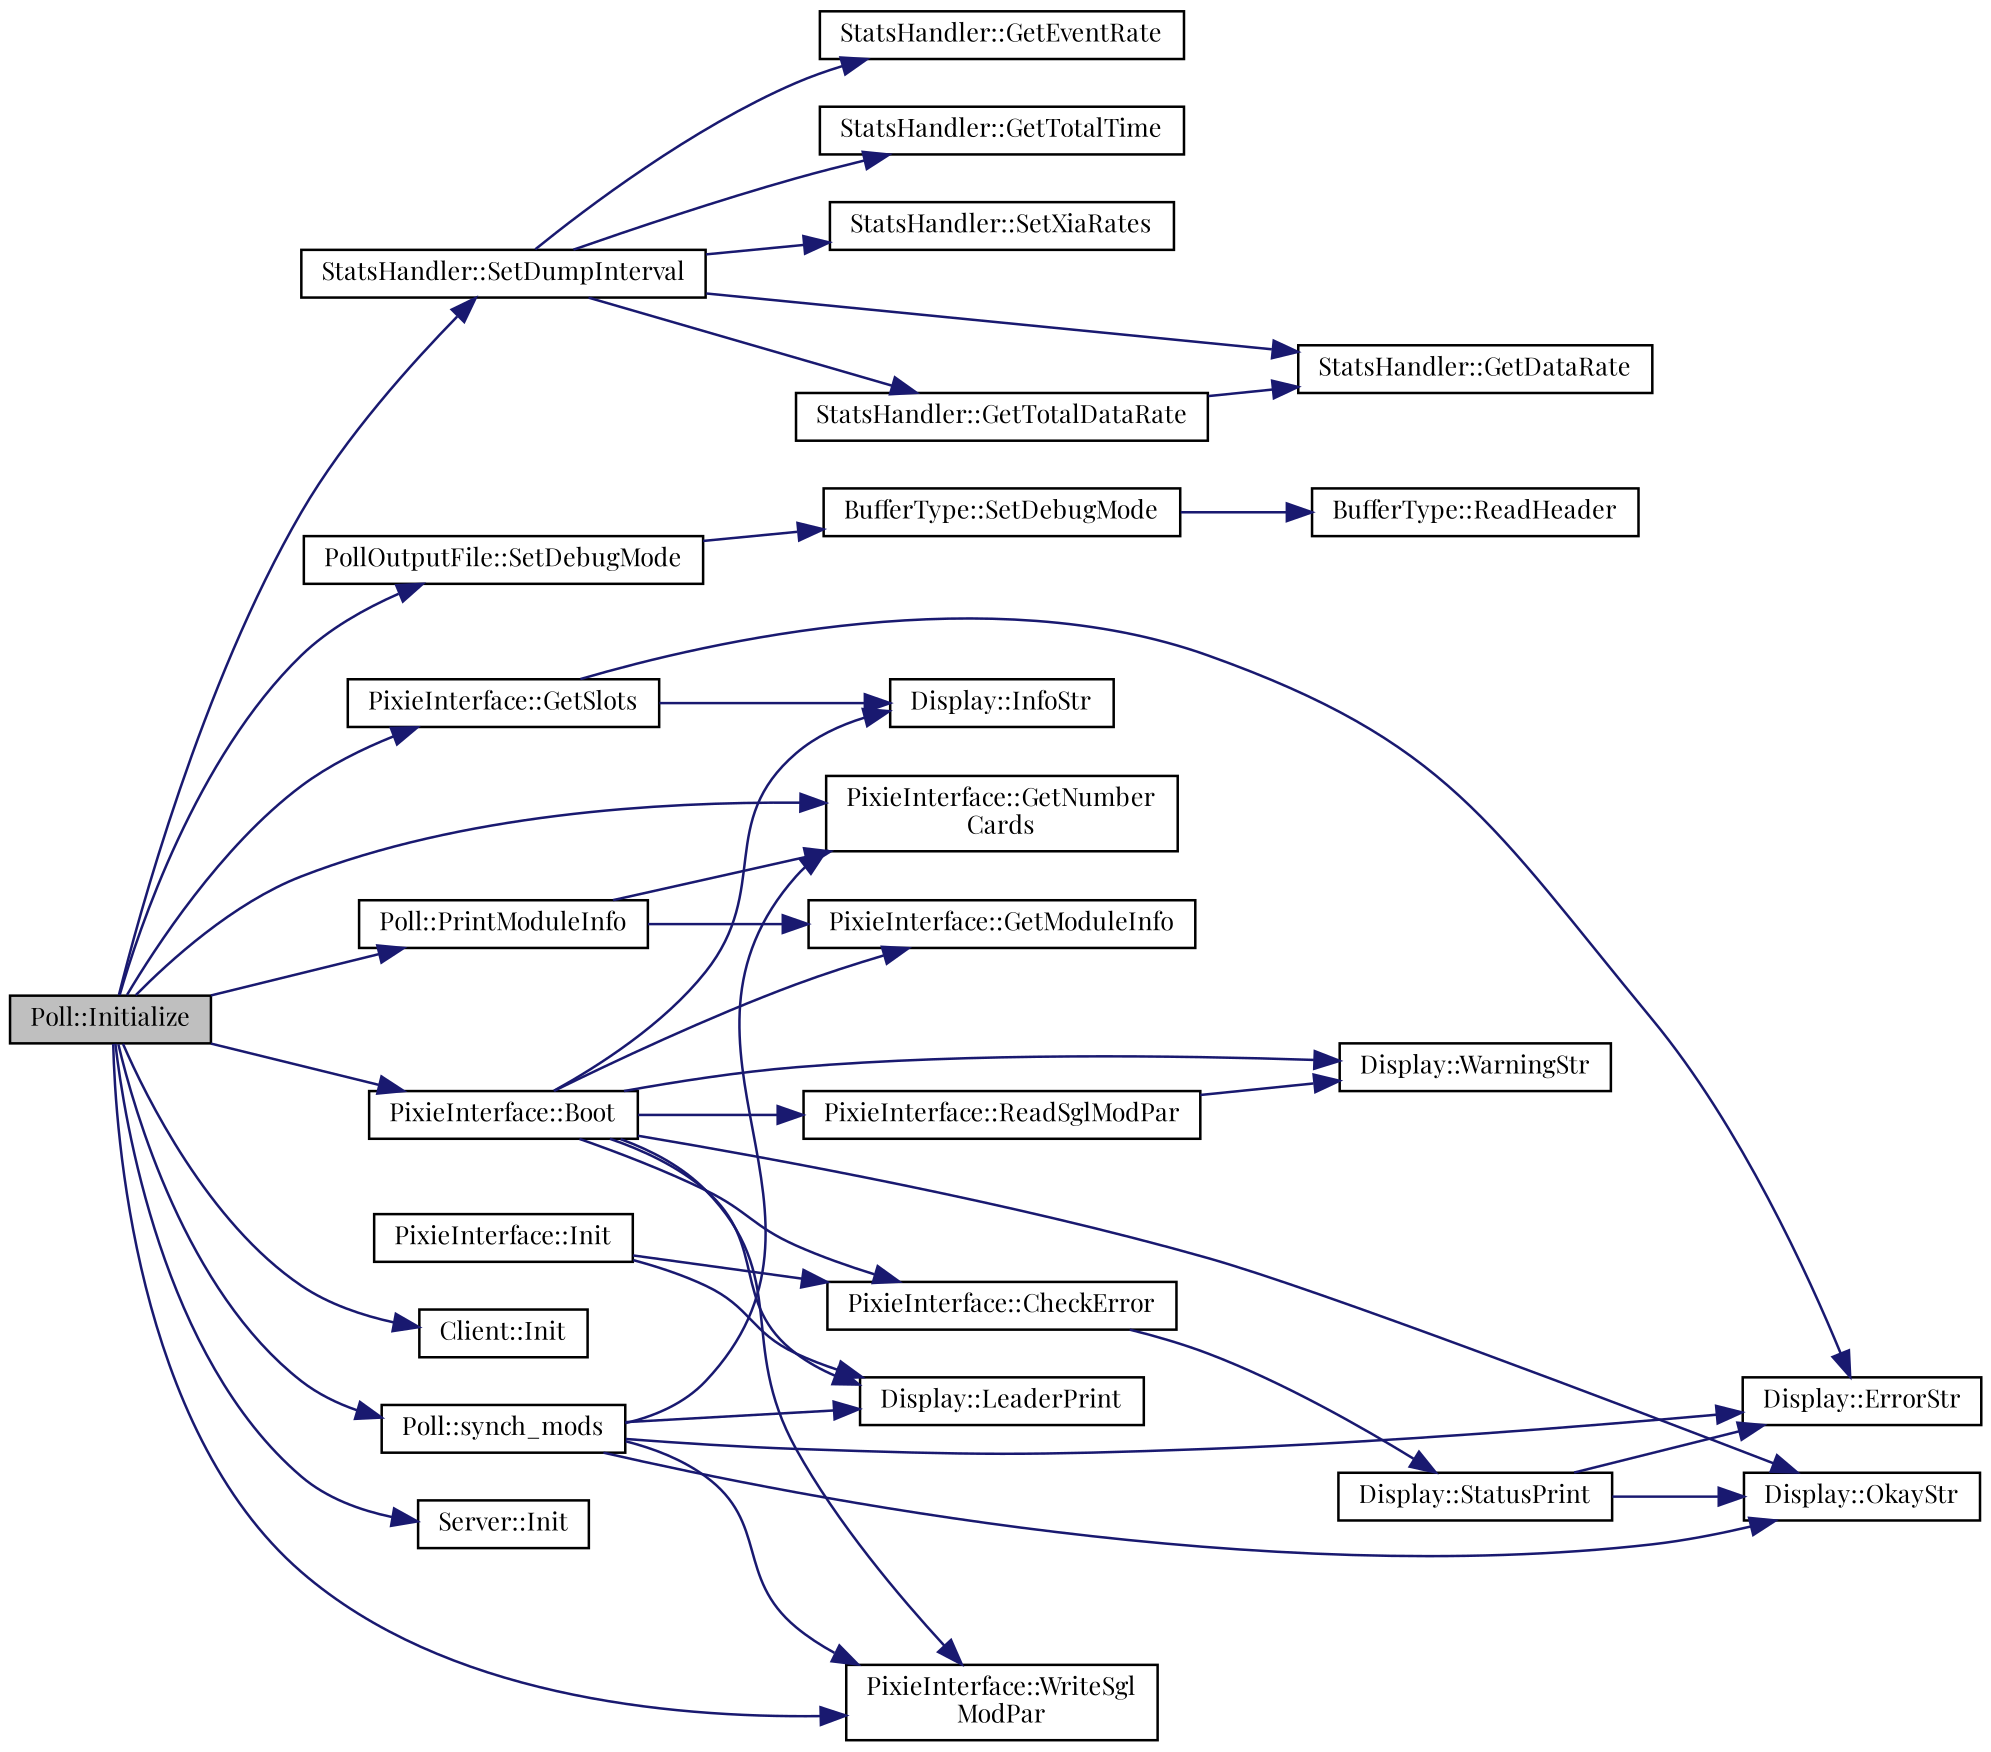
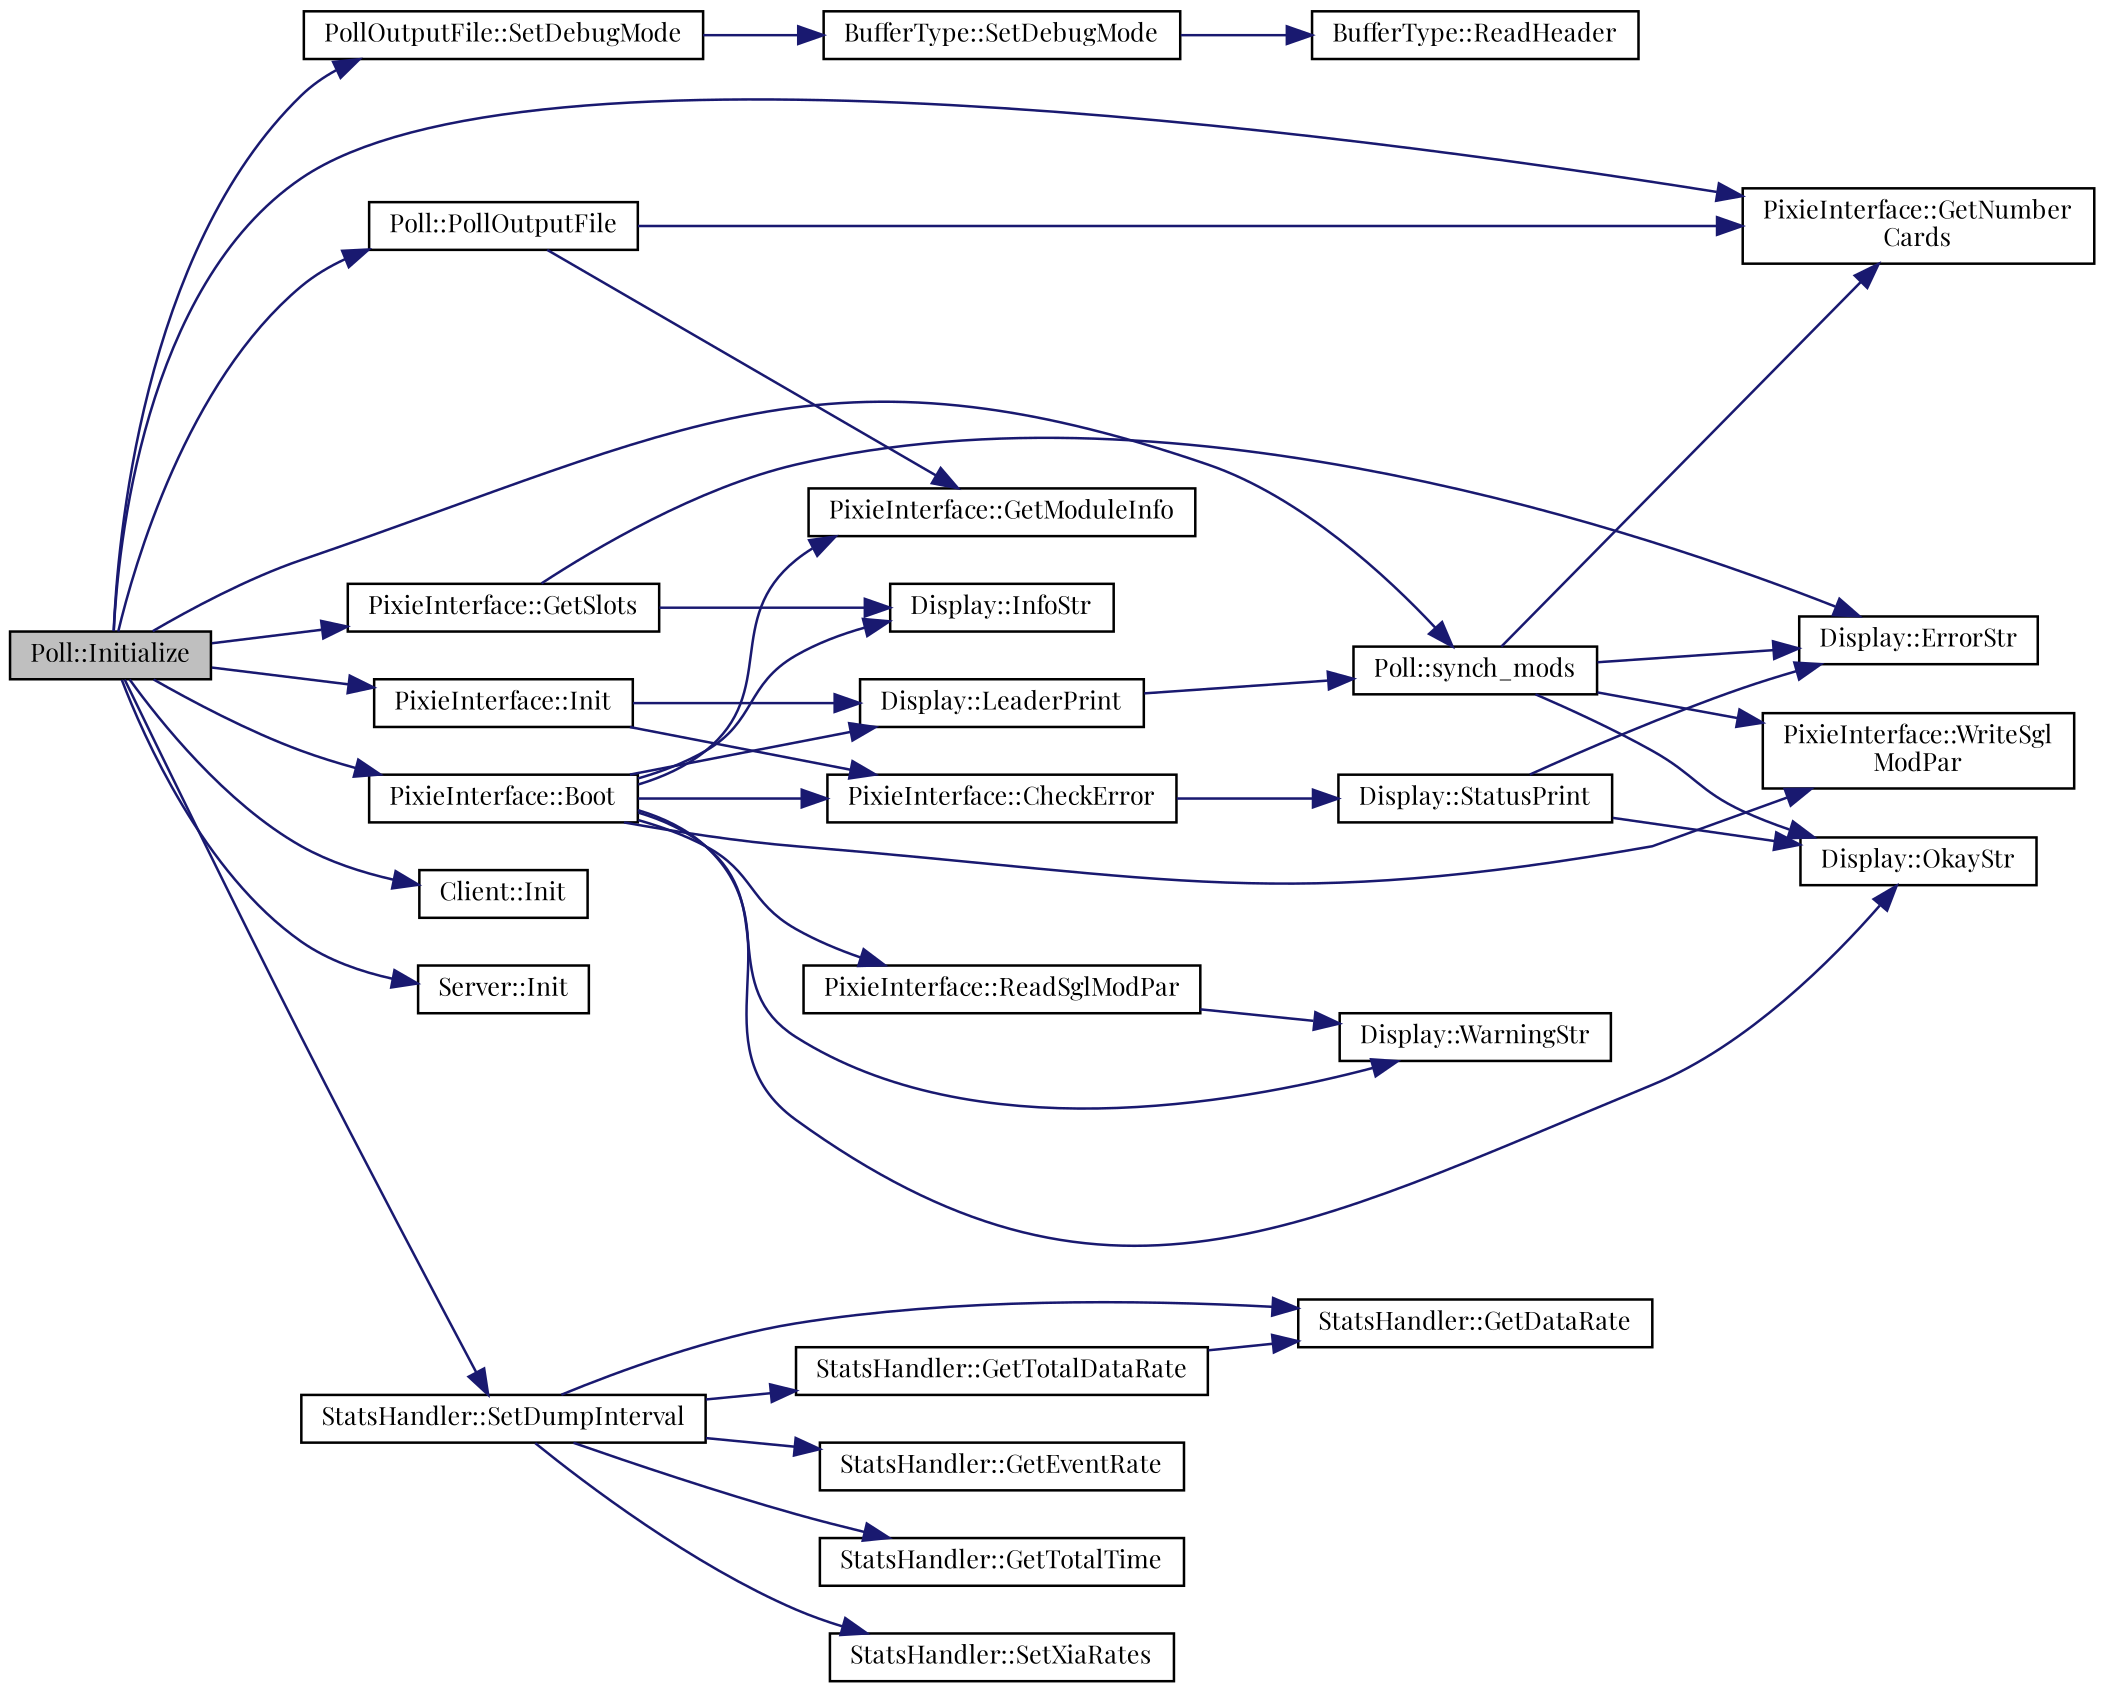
(503, 924) -> (503, 226)
(730, 1416) -> (1236, 687)
(293, 1563) -> (280, 676)
